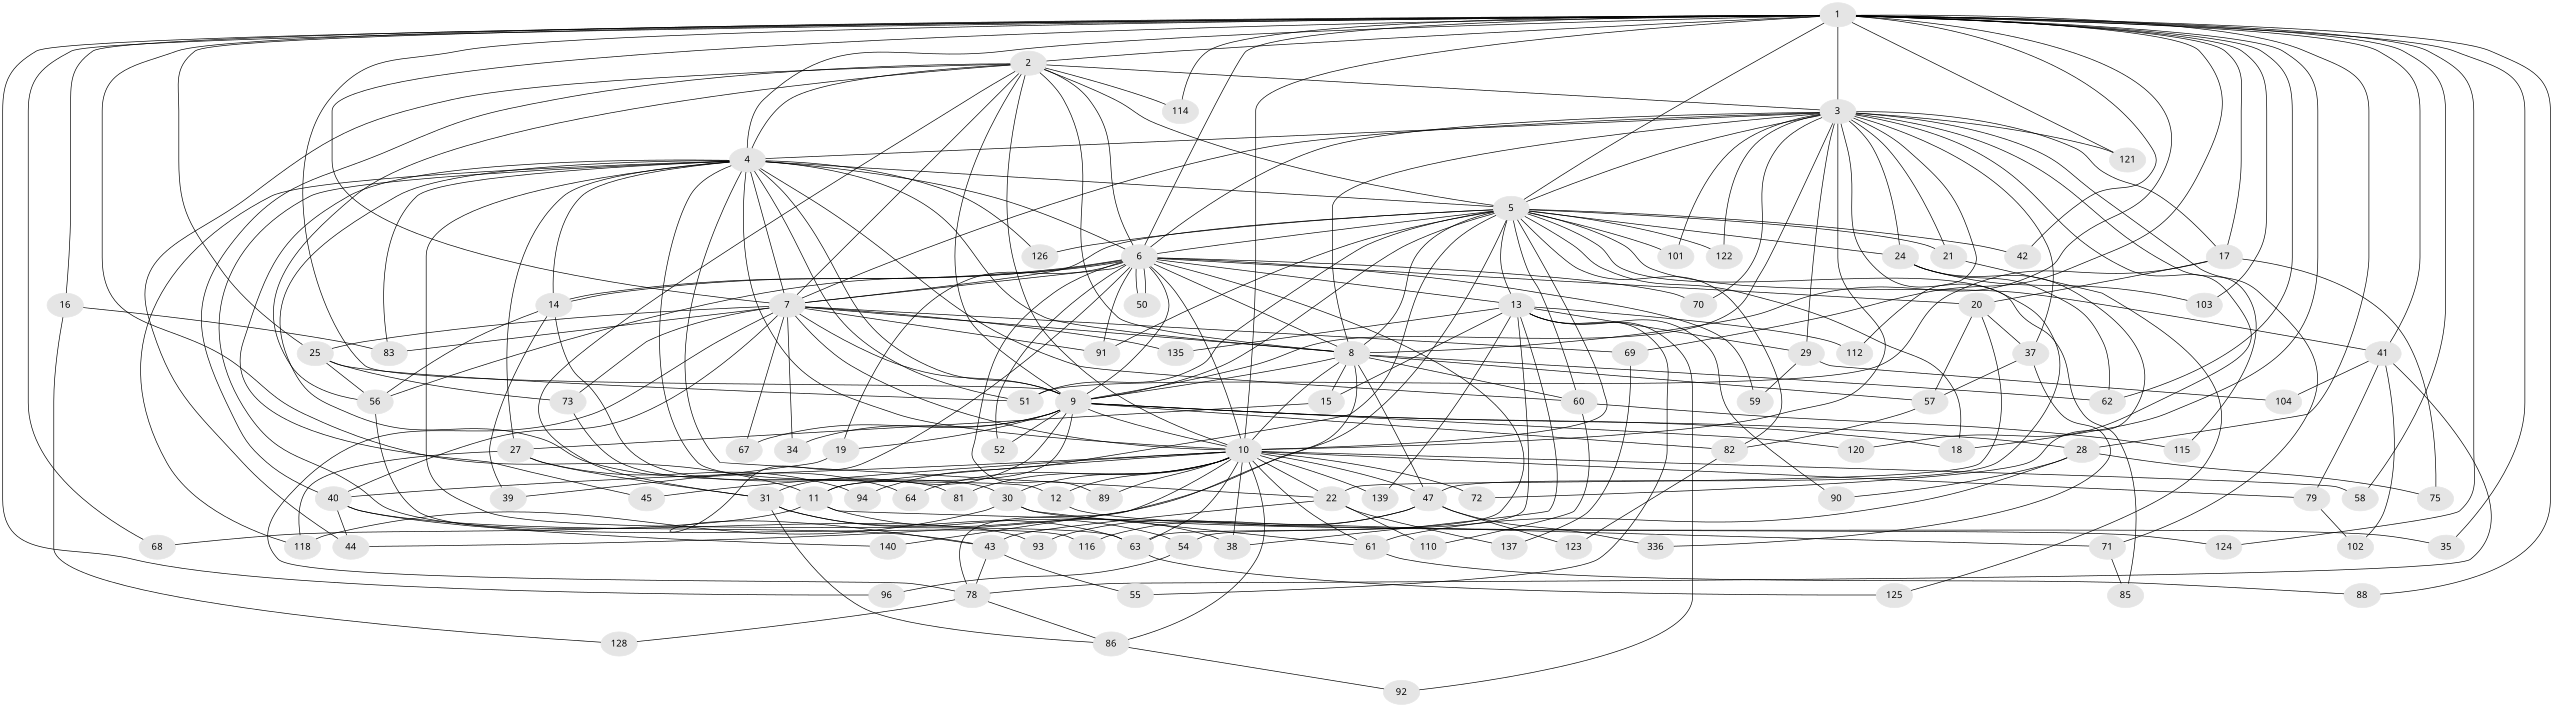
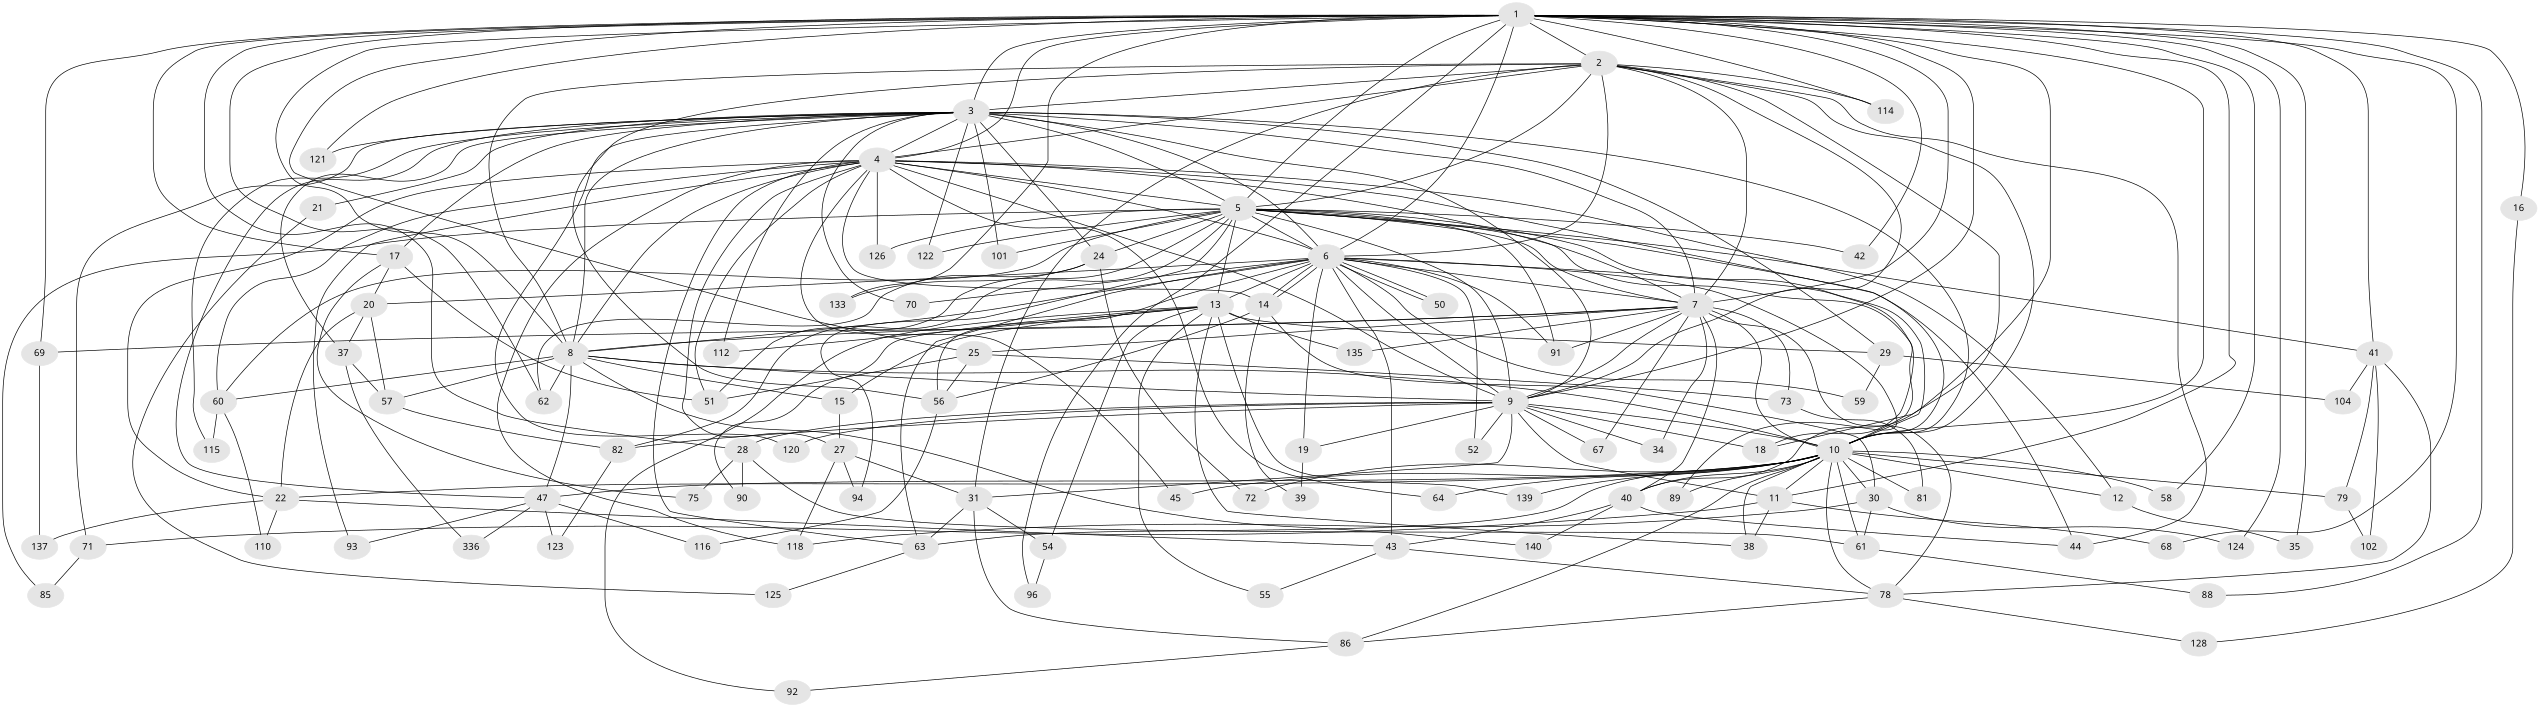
(1733, 221) -> none
(1412, 262) -> none
(2204, 305) -> (838, 305)
(389, 354) -> none
